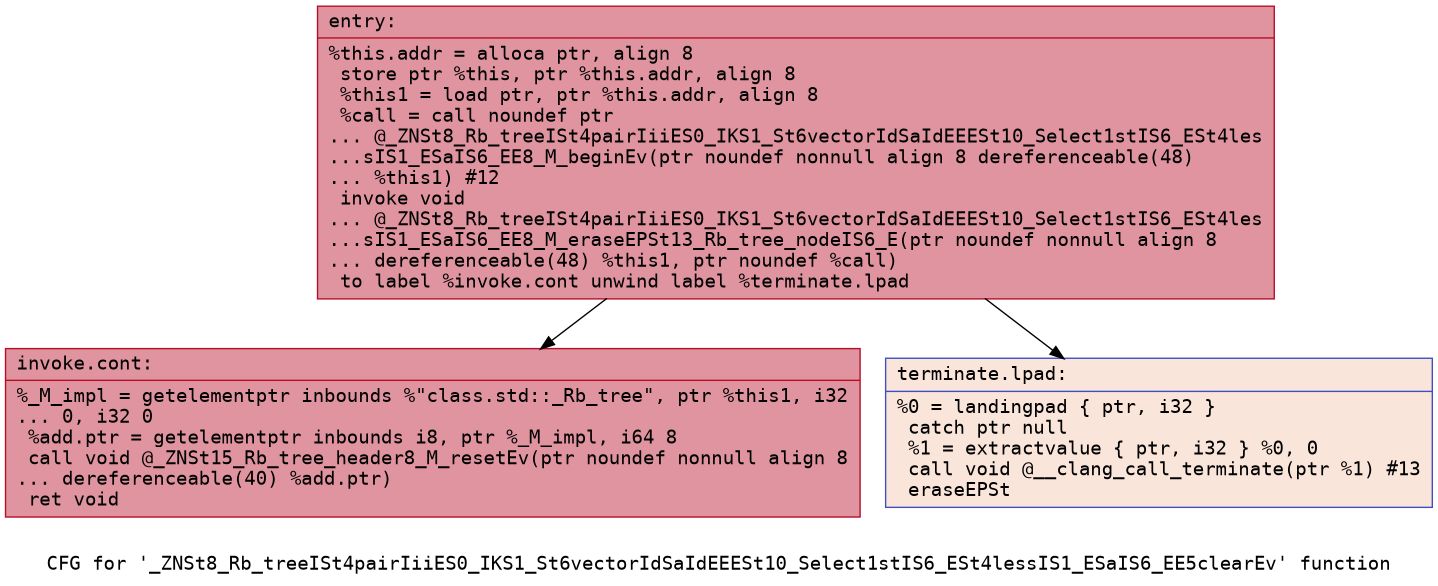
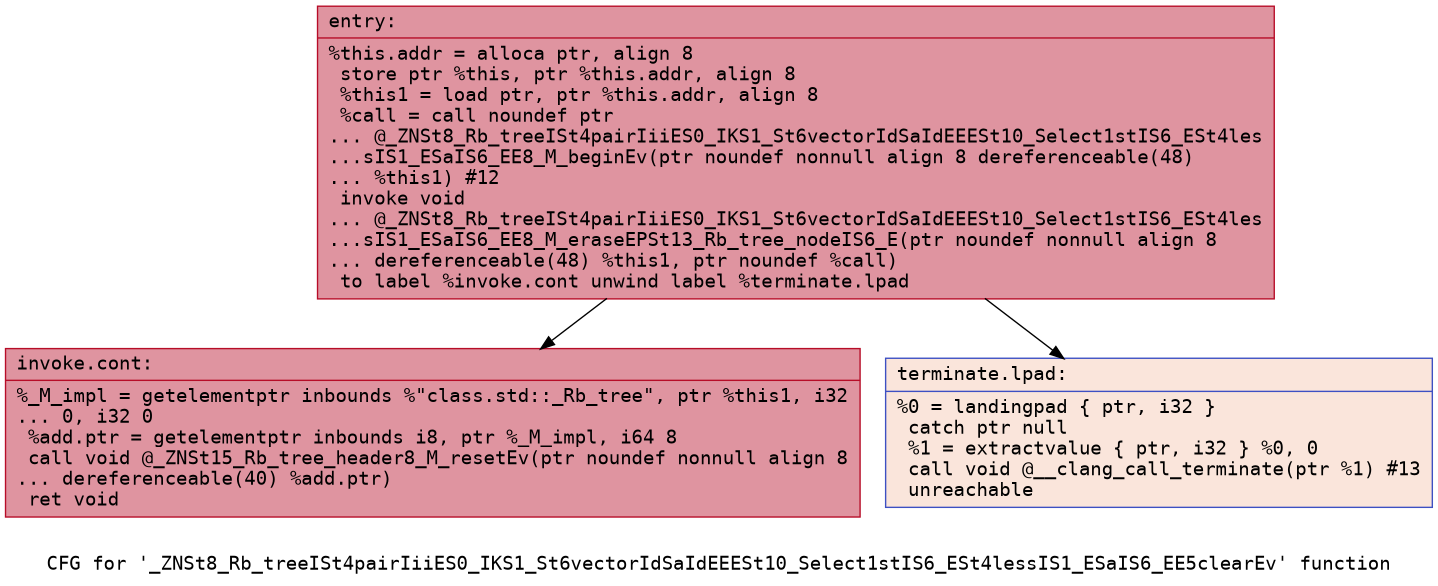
(954, 490) -> (966, 490)
